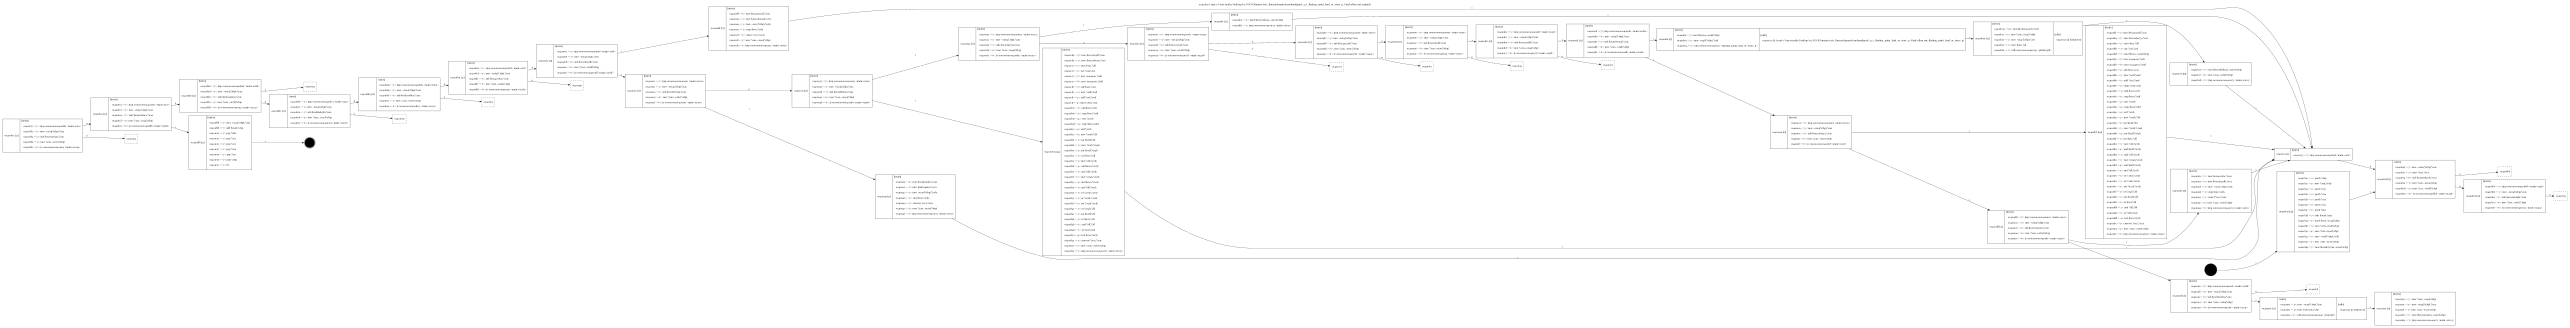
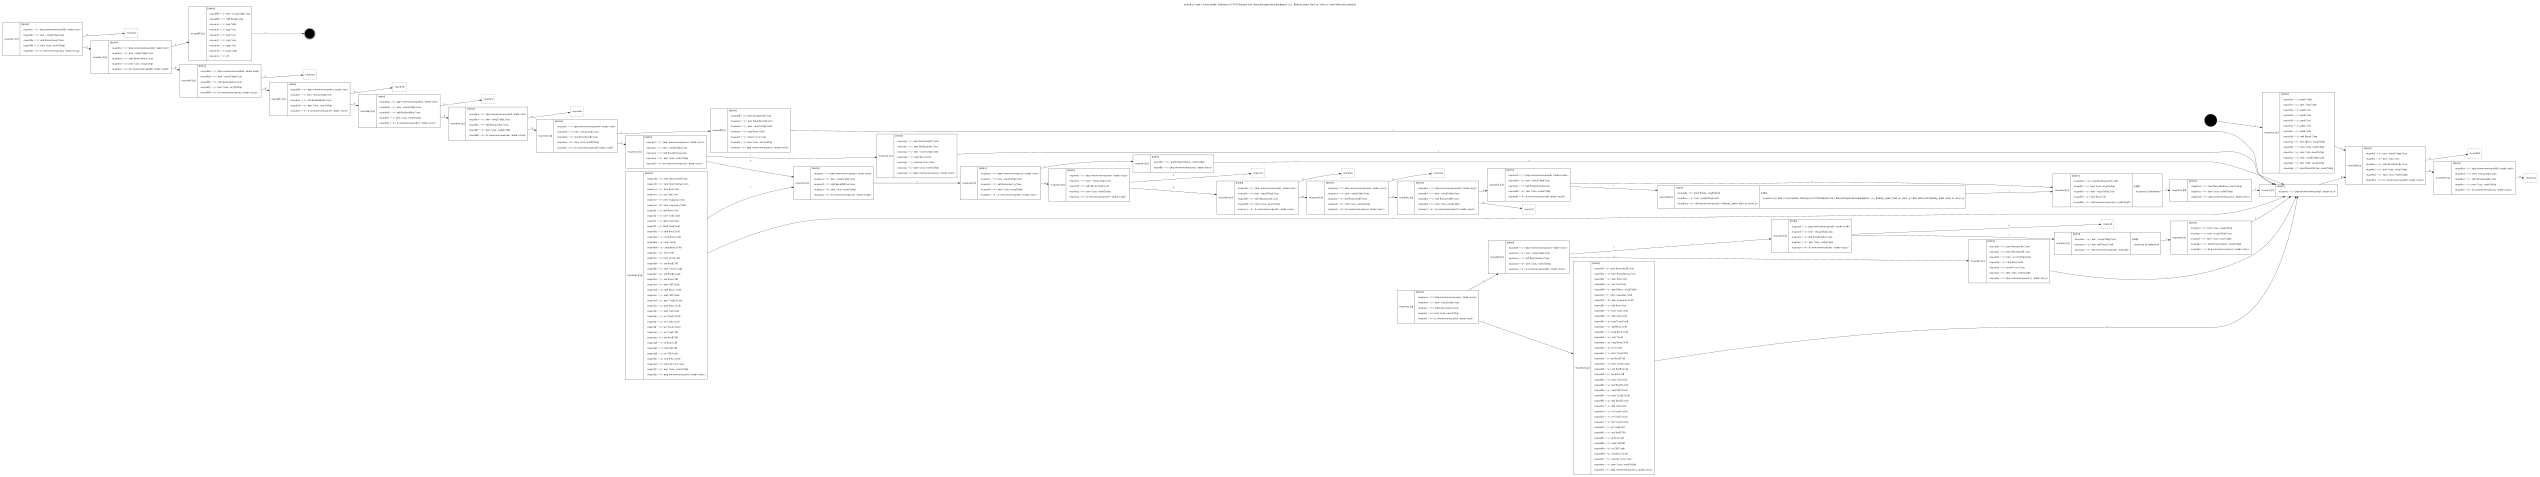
(1709, 86) -> (1811, 183)
(956, 121) -> (748, 198)
none -> (2271, 211)
